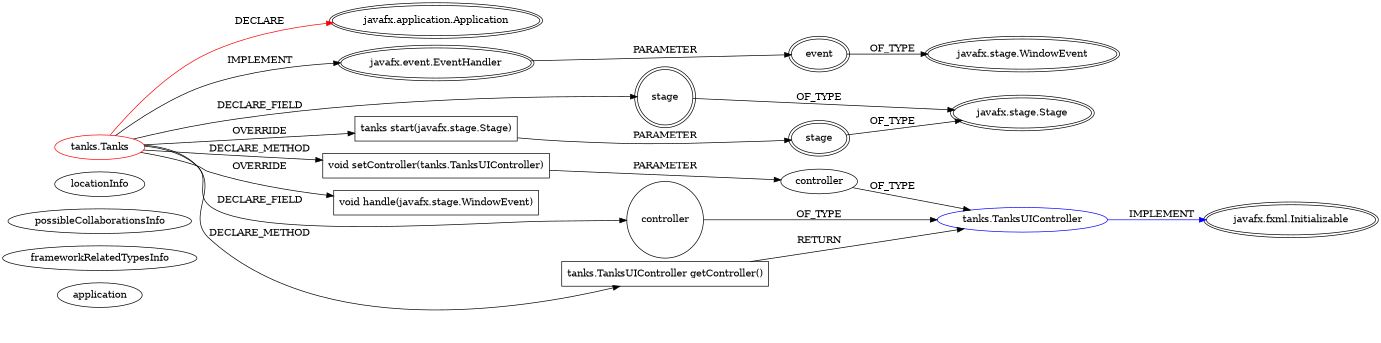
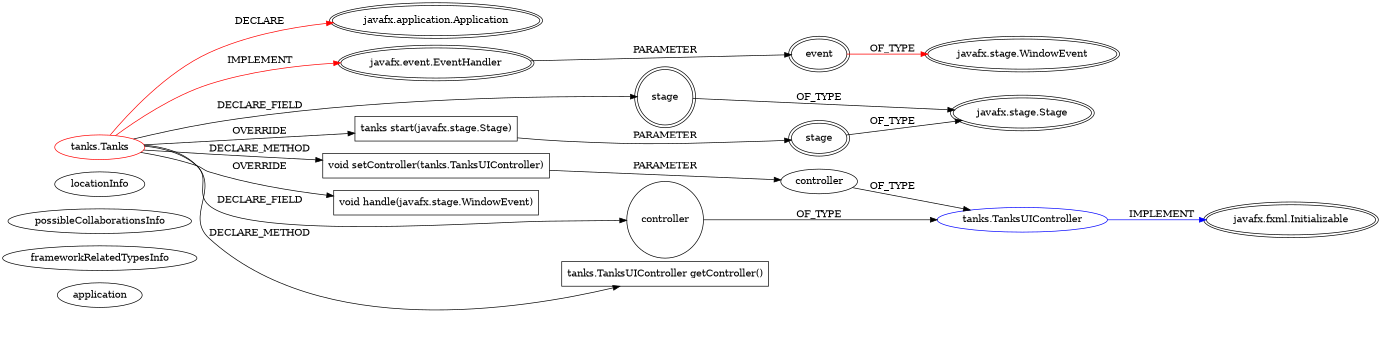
(884, 54) -> (884, 54)
(218, 82) -> (218, 82)
(854, 246) -> none
